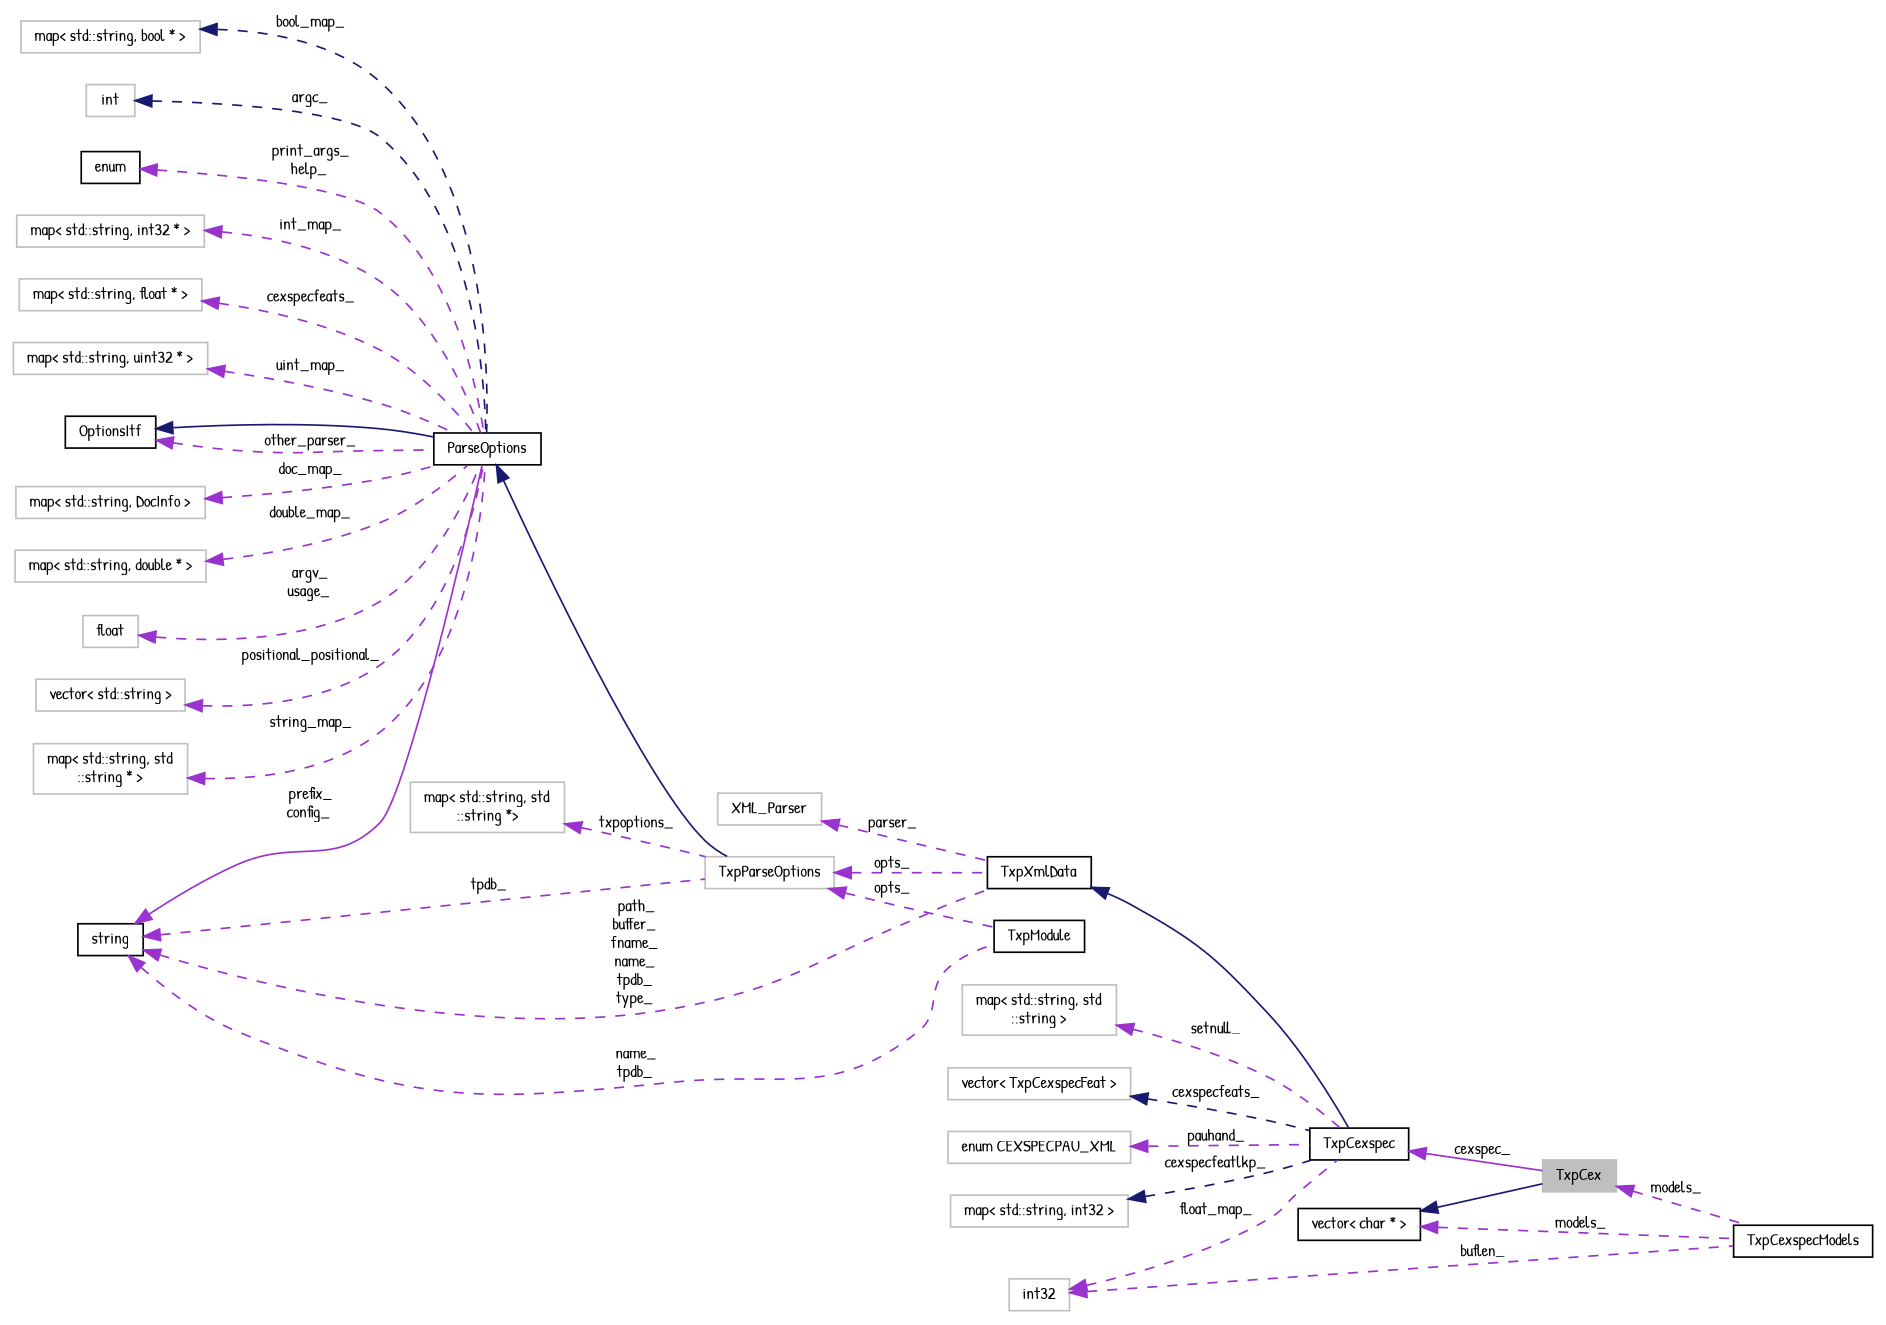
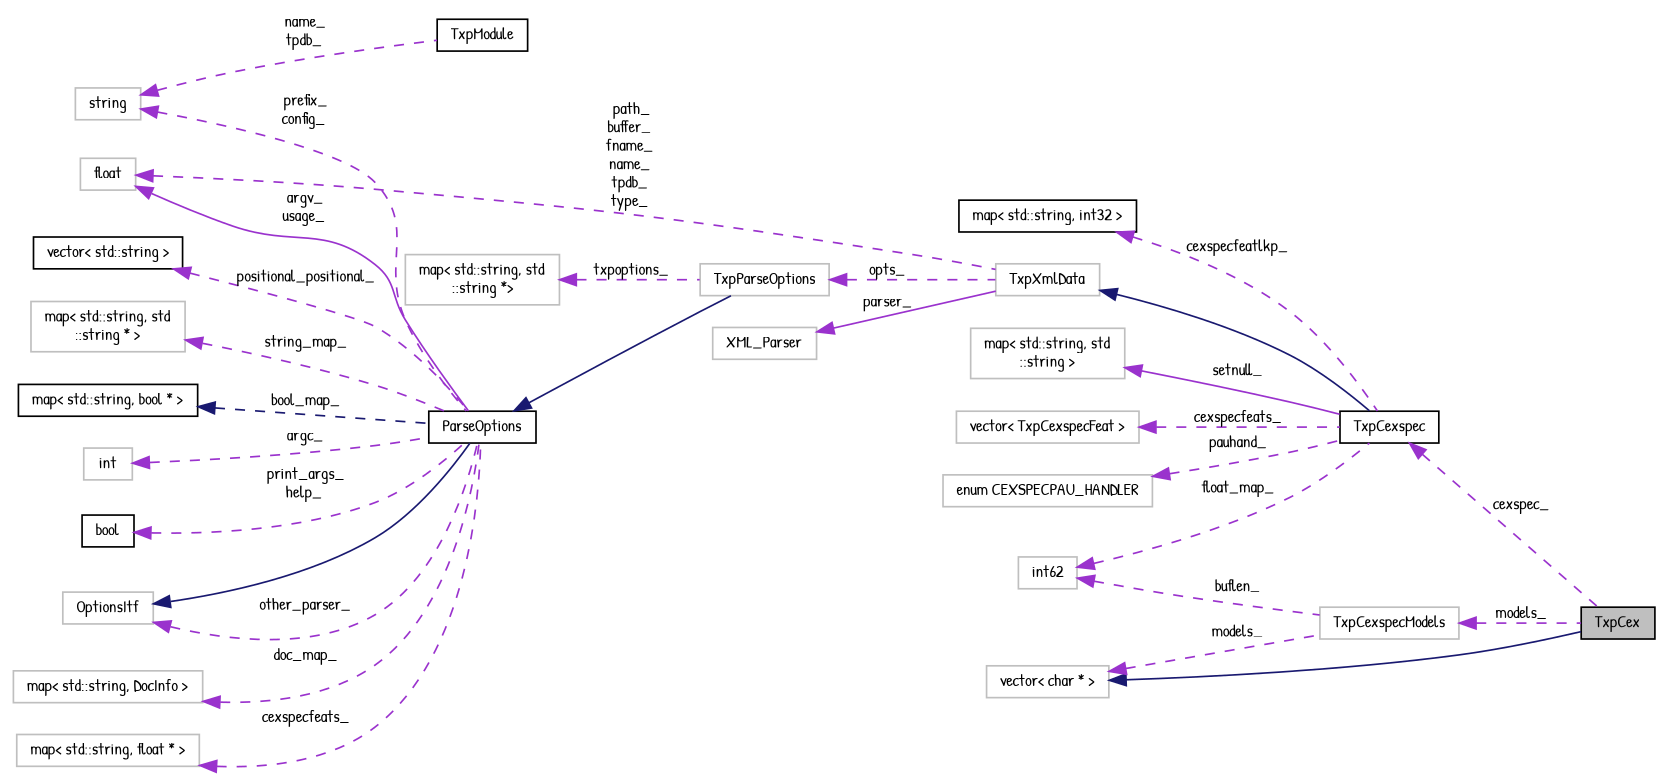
(111, 37) -> (108, 400)
(111, 167) -> (108, 531)
(411, 169) -> (289, 454)
(111, 231) -> none
(111, 358) -> none
(111, 432) -> (108, 608)
(111, 566) -> none
(354, 615) -> (348, 248)
(111, 695) -> (108, 253)
(404, 768) -> (389, 202)
(913, 843) -> (915, 310)
(1039, 873) -> (1048, 280)
(433, 907) -> none
(912, 909) -> none
(111, 940) -> (108, 104)
(583, 1017) -> (576, 208)
(1243, 1065) -> (1241, 391)
(1229, 1113) -> (1248, 427)
(1039, 1147) -> (1048, 491)
(1484, 1162) -> (1510, 531)
(1580, 1176) -> (1618, 623)
(1229, 1181) -> (1273, 300)
(1690, 1208) -> (1529, 623)
(1039, 1211) -> (1048, 216)
(1359, 1224) -> (1048, 682)
(1803, 1241) -> (1389, 623)
(1039, 1295) -> (1048, 573)
